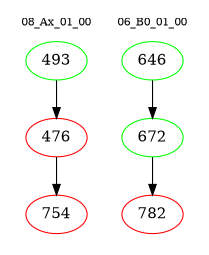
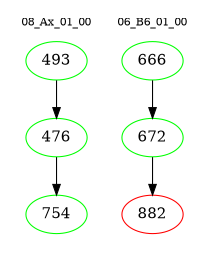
(153, 23) -> (153, 23)
(153, 61) -> (153, 61)
(57, 138) -> (57, 138)
(57, 214) -> (57, 214)
(153, 214) -> (153, 214)
